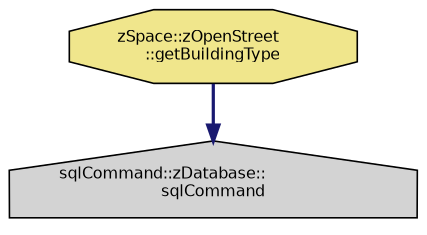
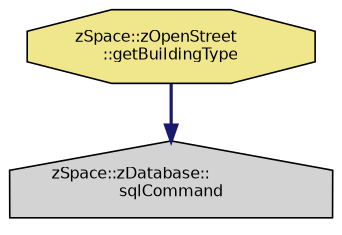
(213, 183) -> (171, 183)
